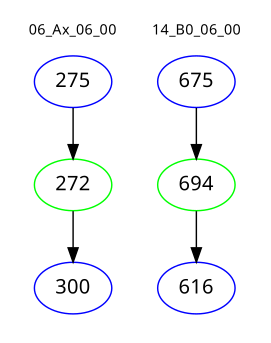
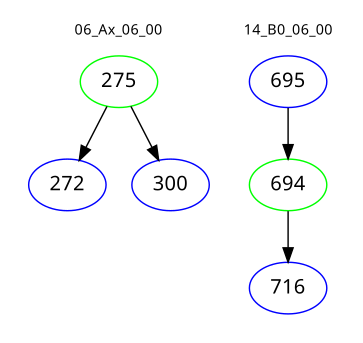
(73, 82) -> (119, 82)
(196, 82) -> (288, 82)
(73, 185) -> (67, 185)
(73, 229) -> (141, 127)
(196, 288) -> (288, 288)
